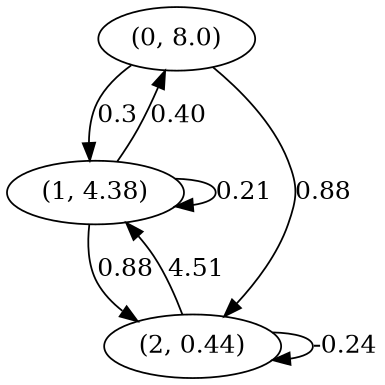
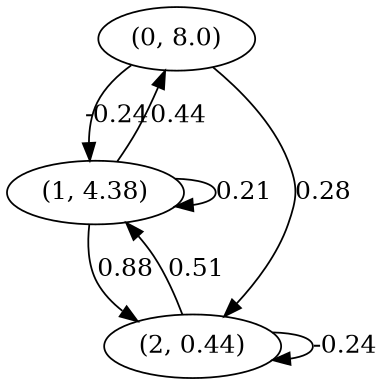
(118, 116) -> (118, 116)
(179, 116) -> (179, 116)
(323, 193) -> (323, 193)
(196, 269) -> (196, 269)
